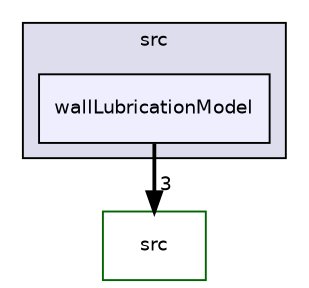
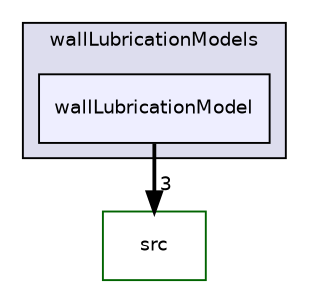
(154, 41) -> (154, 41)
